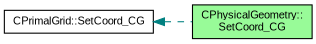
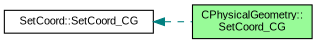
(79, 22) -> (79, 22)
